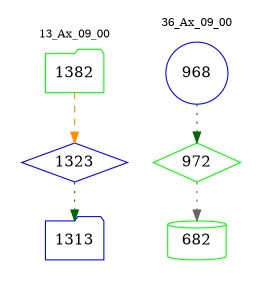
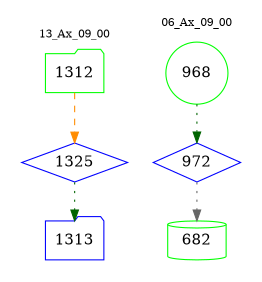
(197, 23) -> (197, 23)
(75, 73) -> (75, 73)
(197, 73) -> (197, 73)
(75, 162) -> (75, 162)
(197, 162) -> (197, 162)
